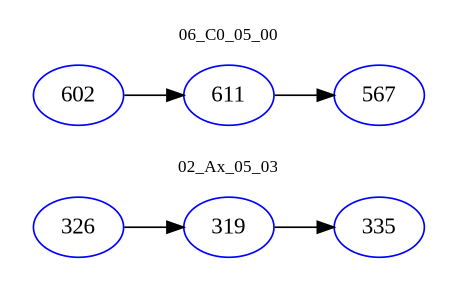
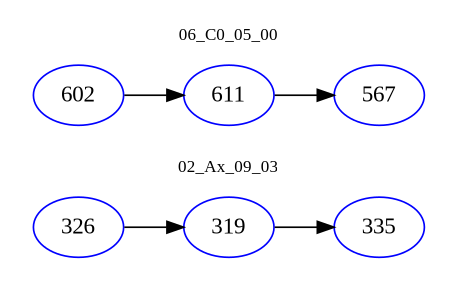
(229, 168) -> (229, 168)
